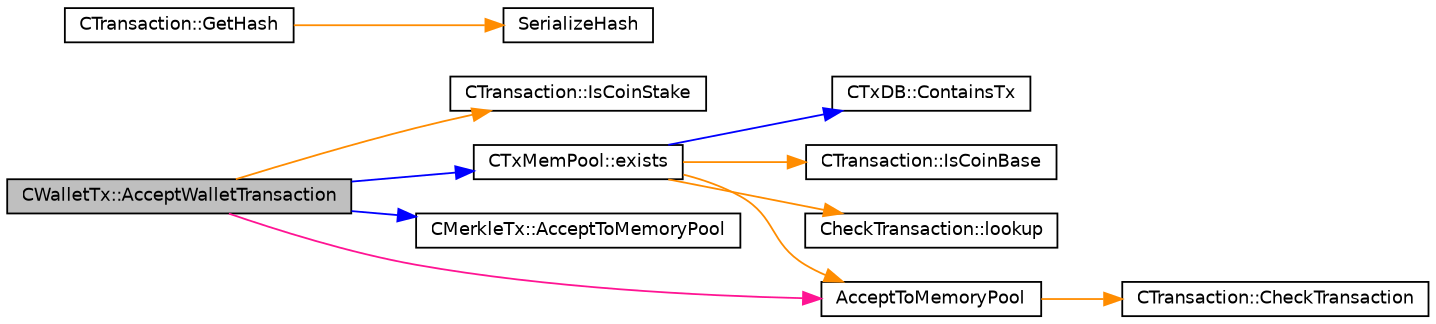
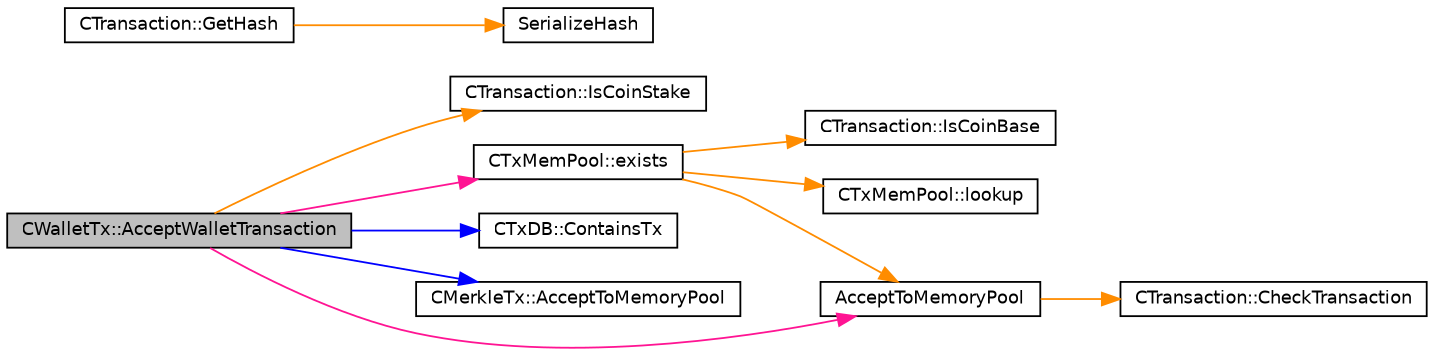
(746, 130) -> (406, 231)
(403, 177) -> (370, 198)
(931, 231) -> (930, 196)
